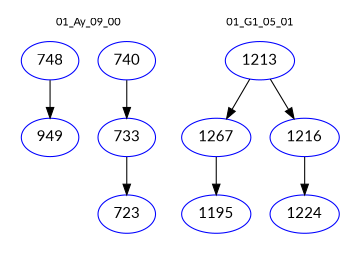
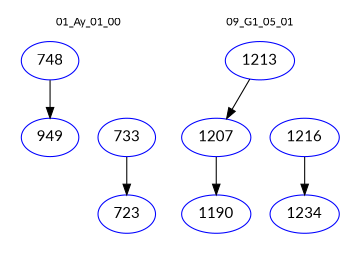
(88, 23) -> (88, 23)
(260, 23) -> (260, 23)
(127, 61) -> none
(279, 94) -> none
(216, 137) -> (216, 137)
(216, 214) -> (216, 214)
(305, 214) -> (305, 214)
